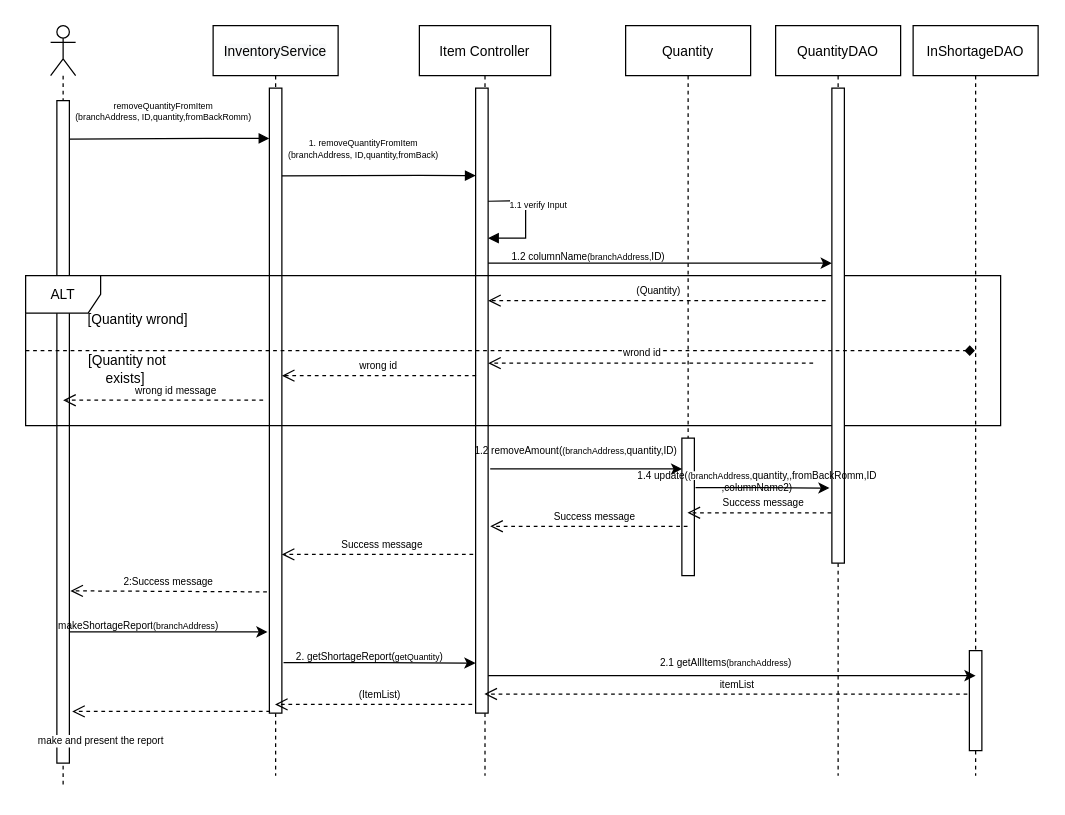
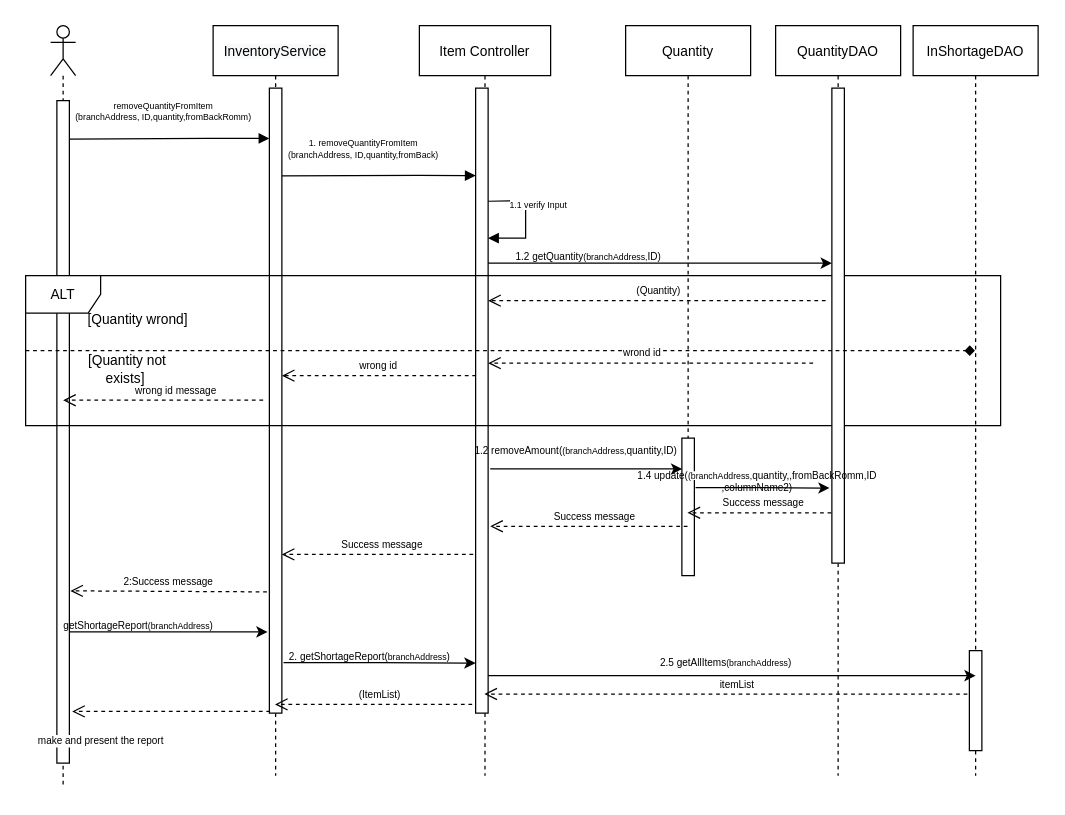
(589, 257) -> (589, 257)
(139, 626) -> (139, 626)
(370, 657) -> (370, 657)
(726, 663) -> (726, 663)
